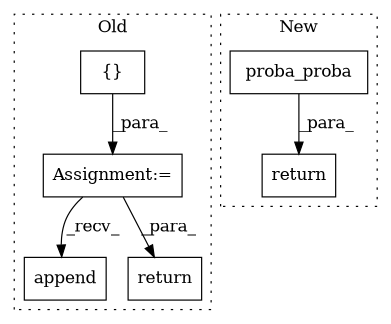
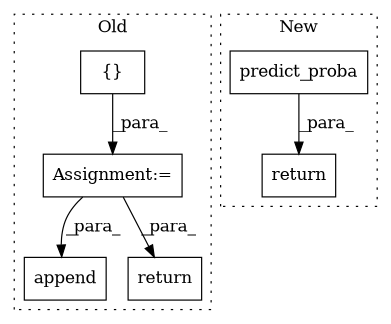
(299, 72) -> (299, 72)
(93, 227) -> (93, 227)
